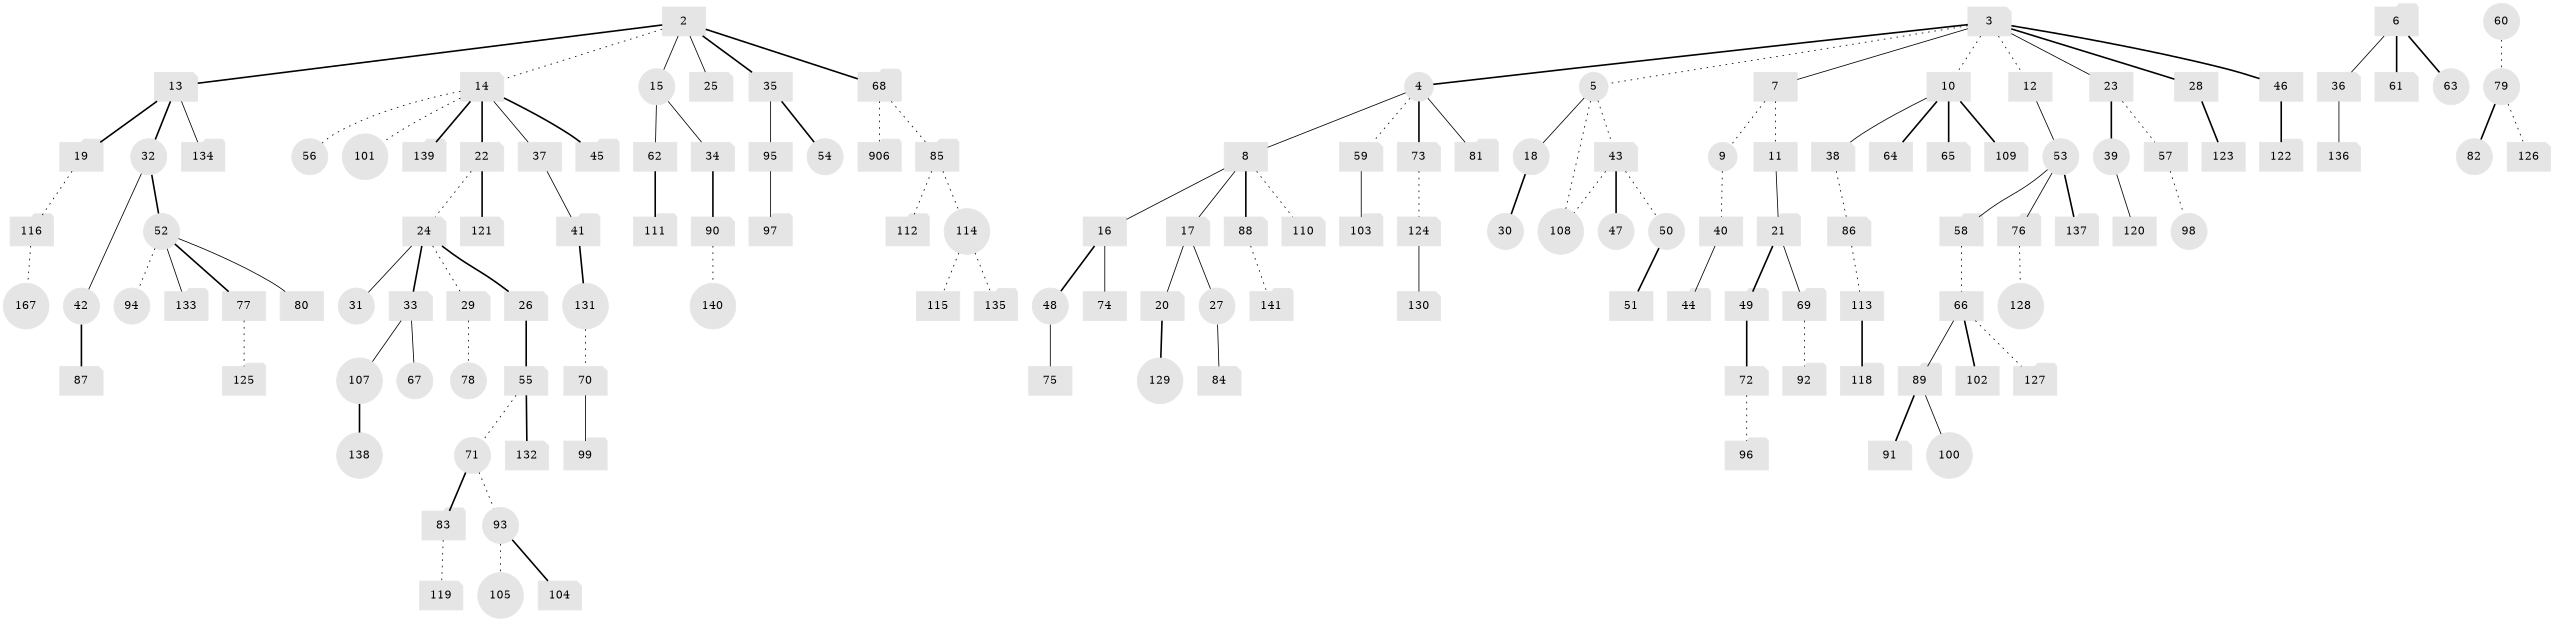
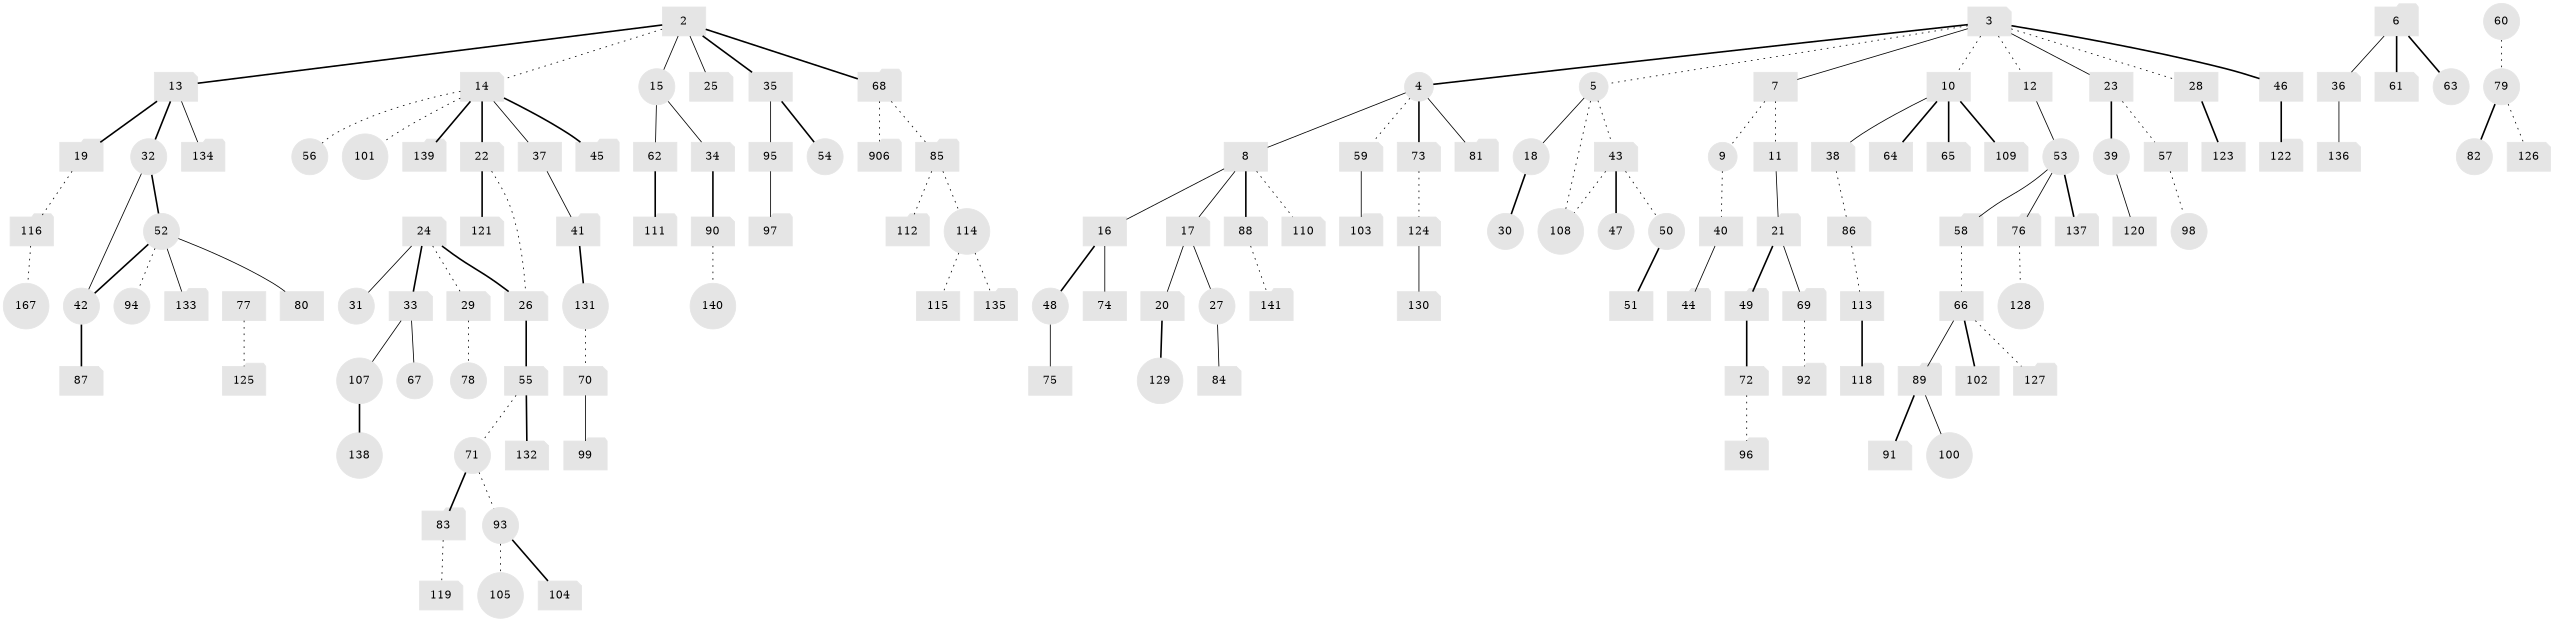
(2093, 54) -> (2093, 54)
(453, 194) -> (517, 229)
(202, 268) -> (121, 269)
